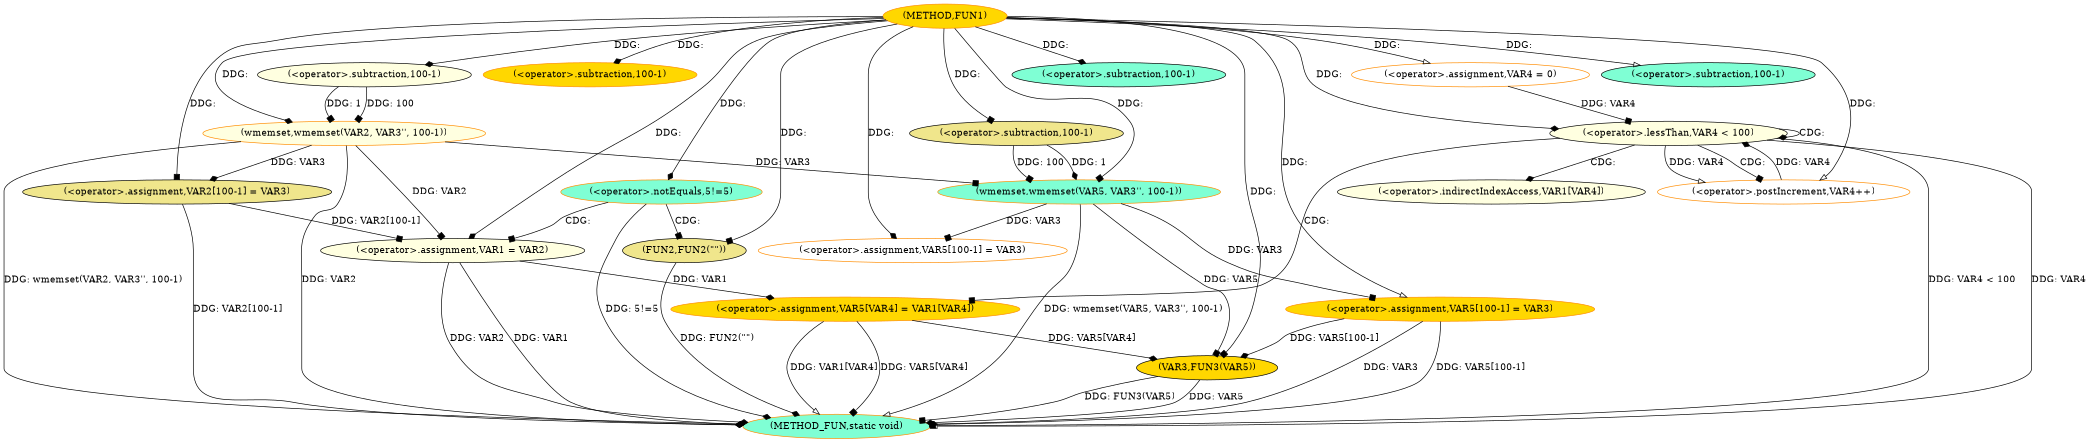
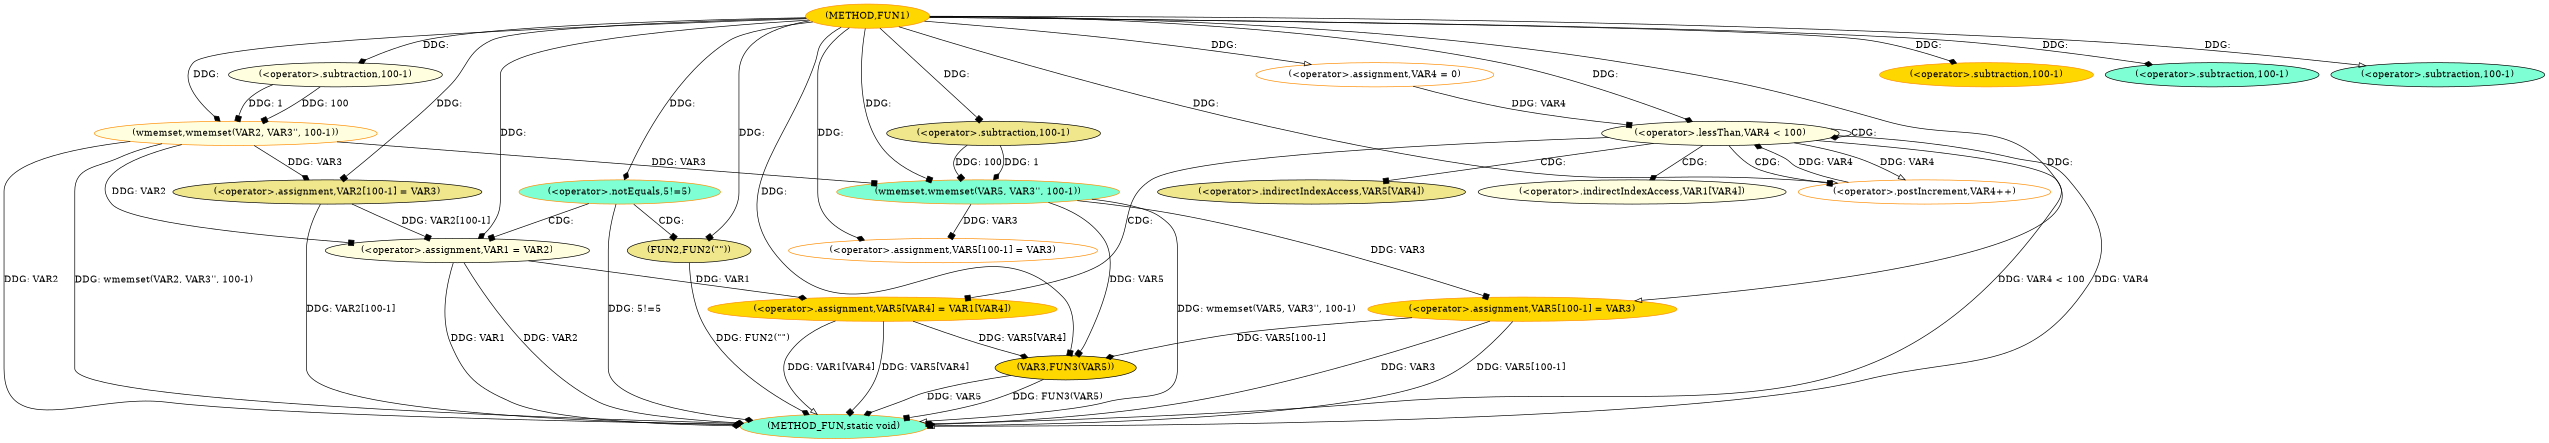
none -> (1312, 192)
